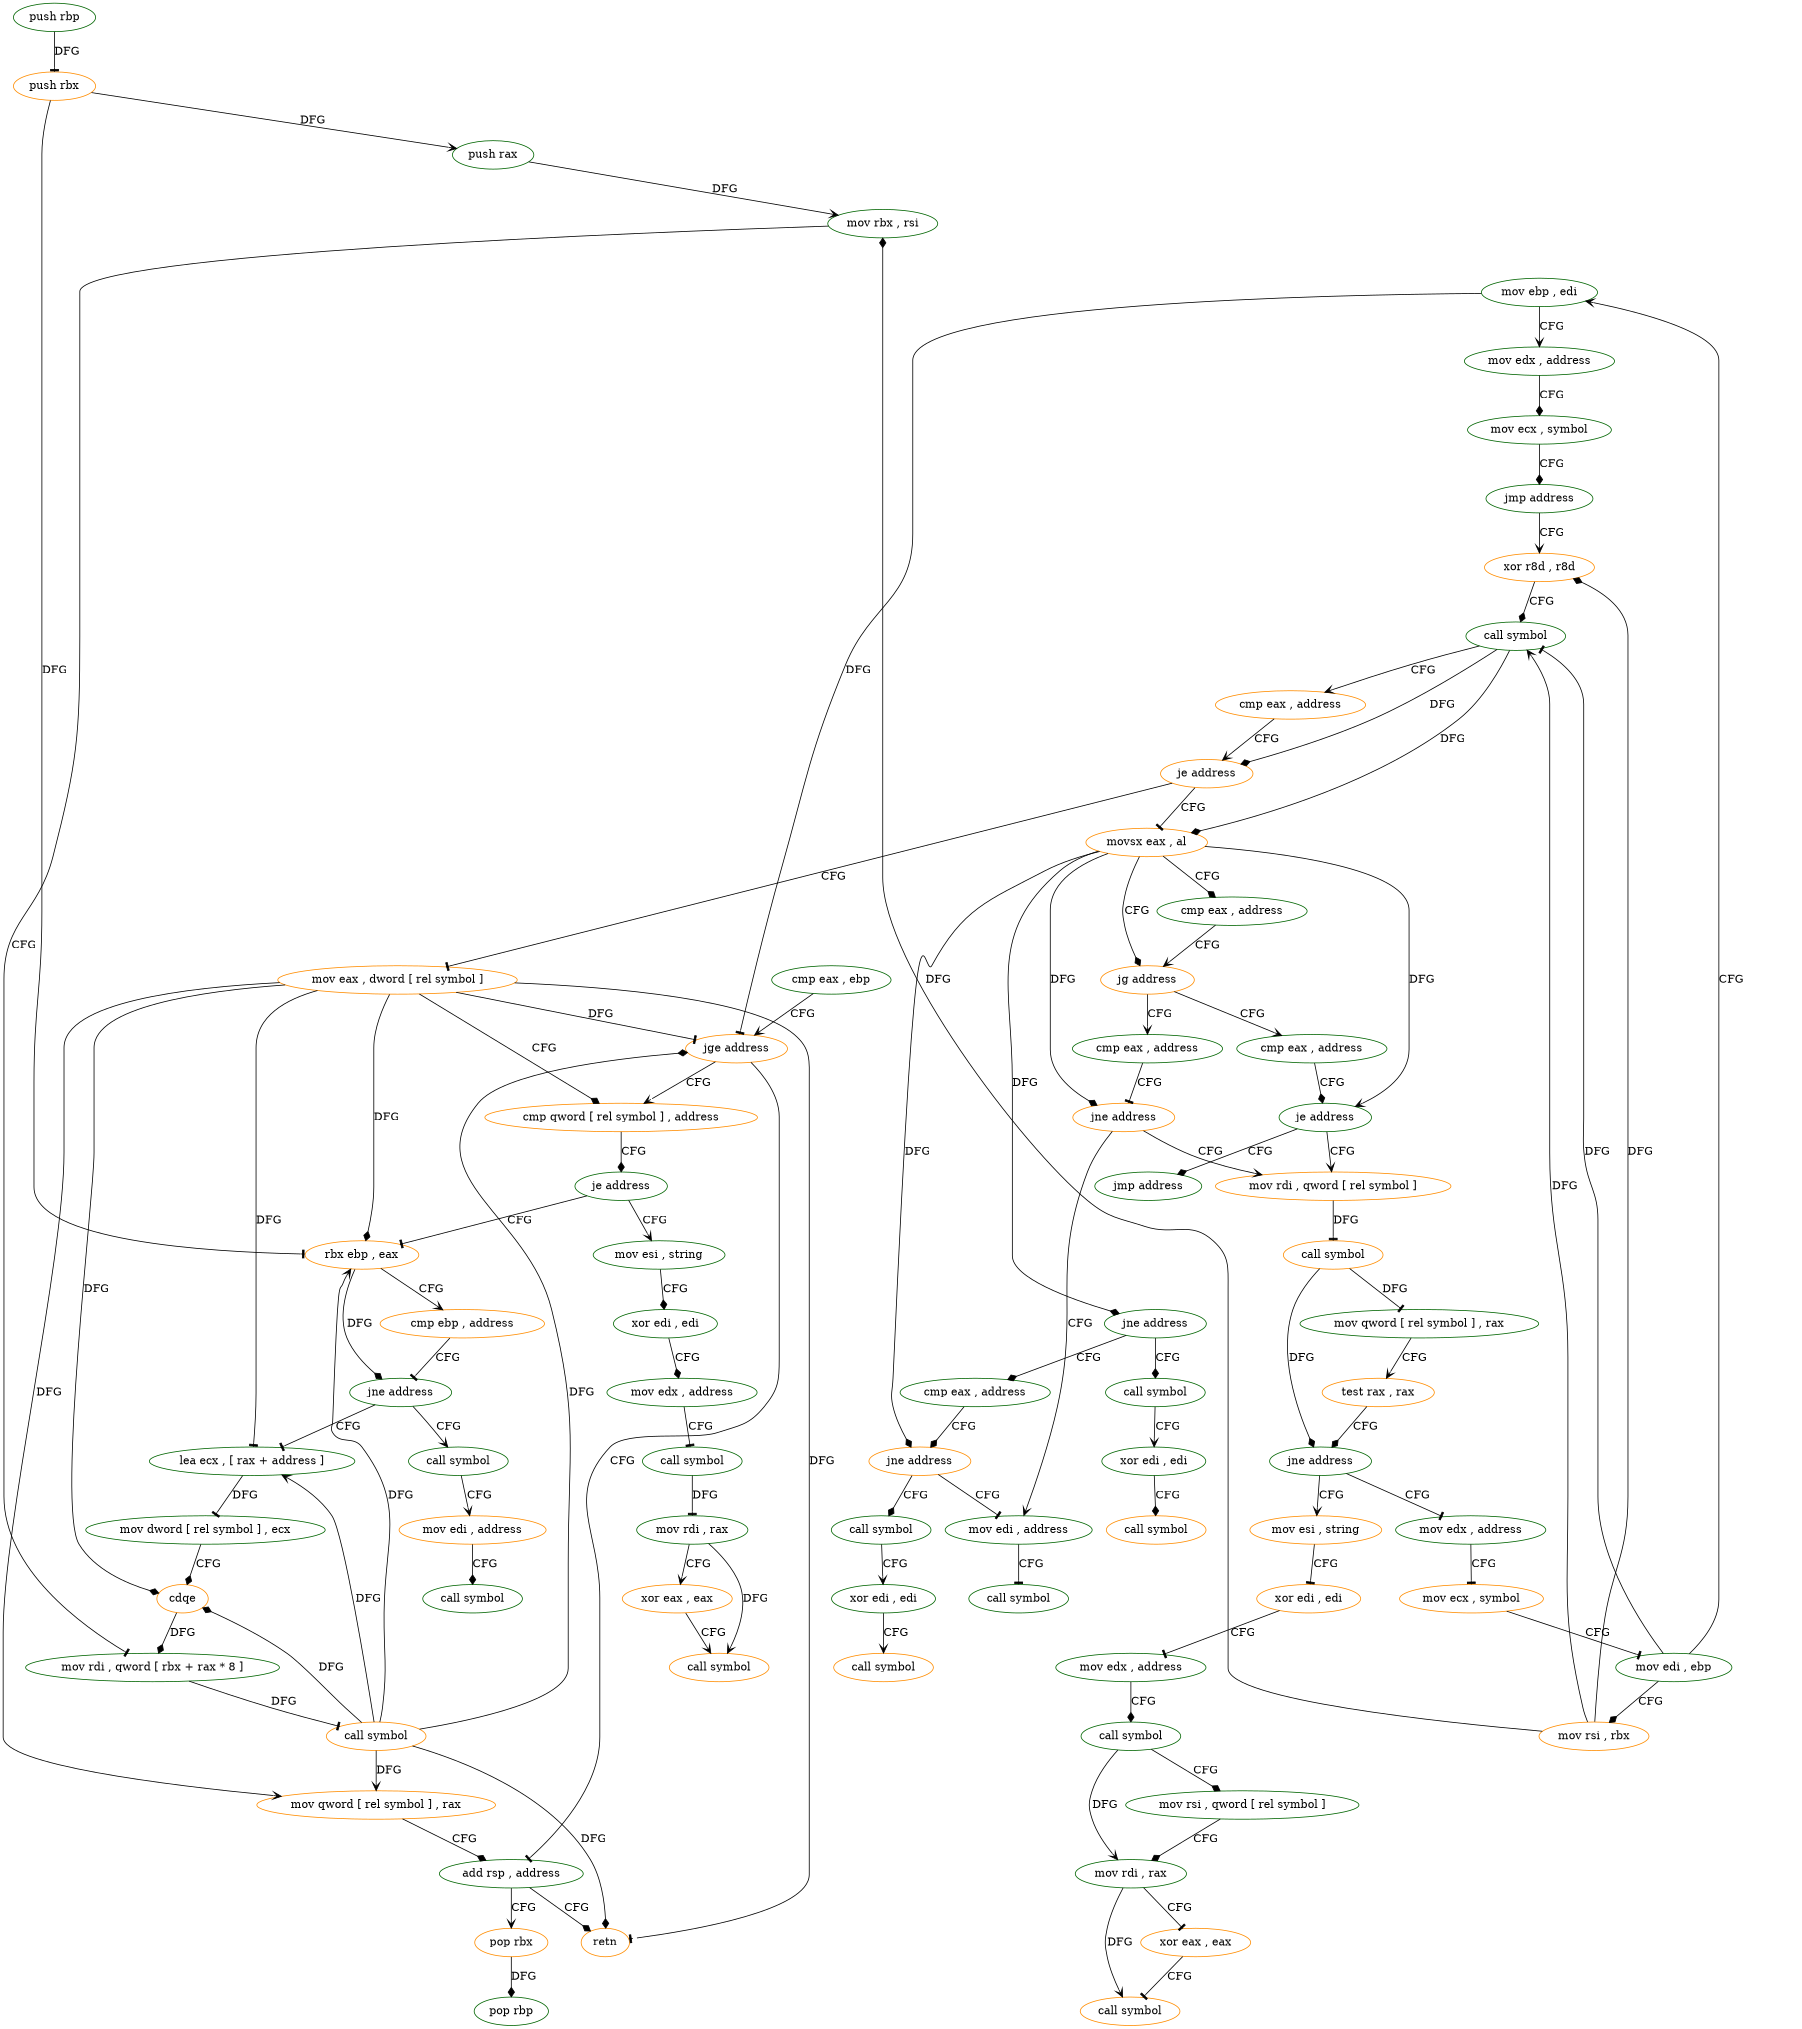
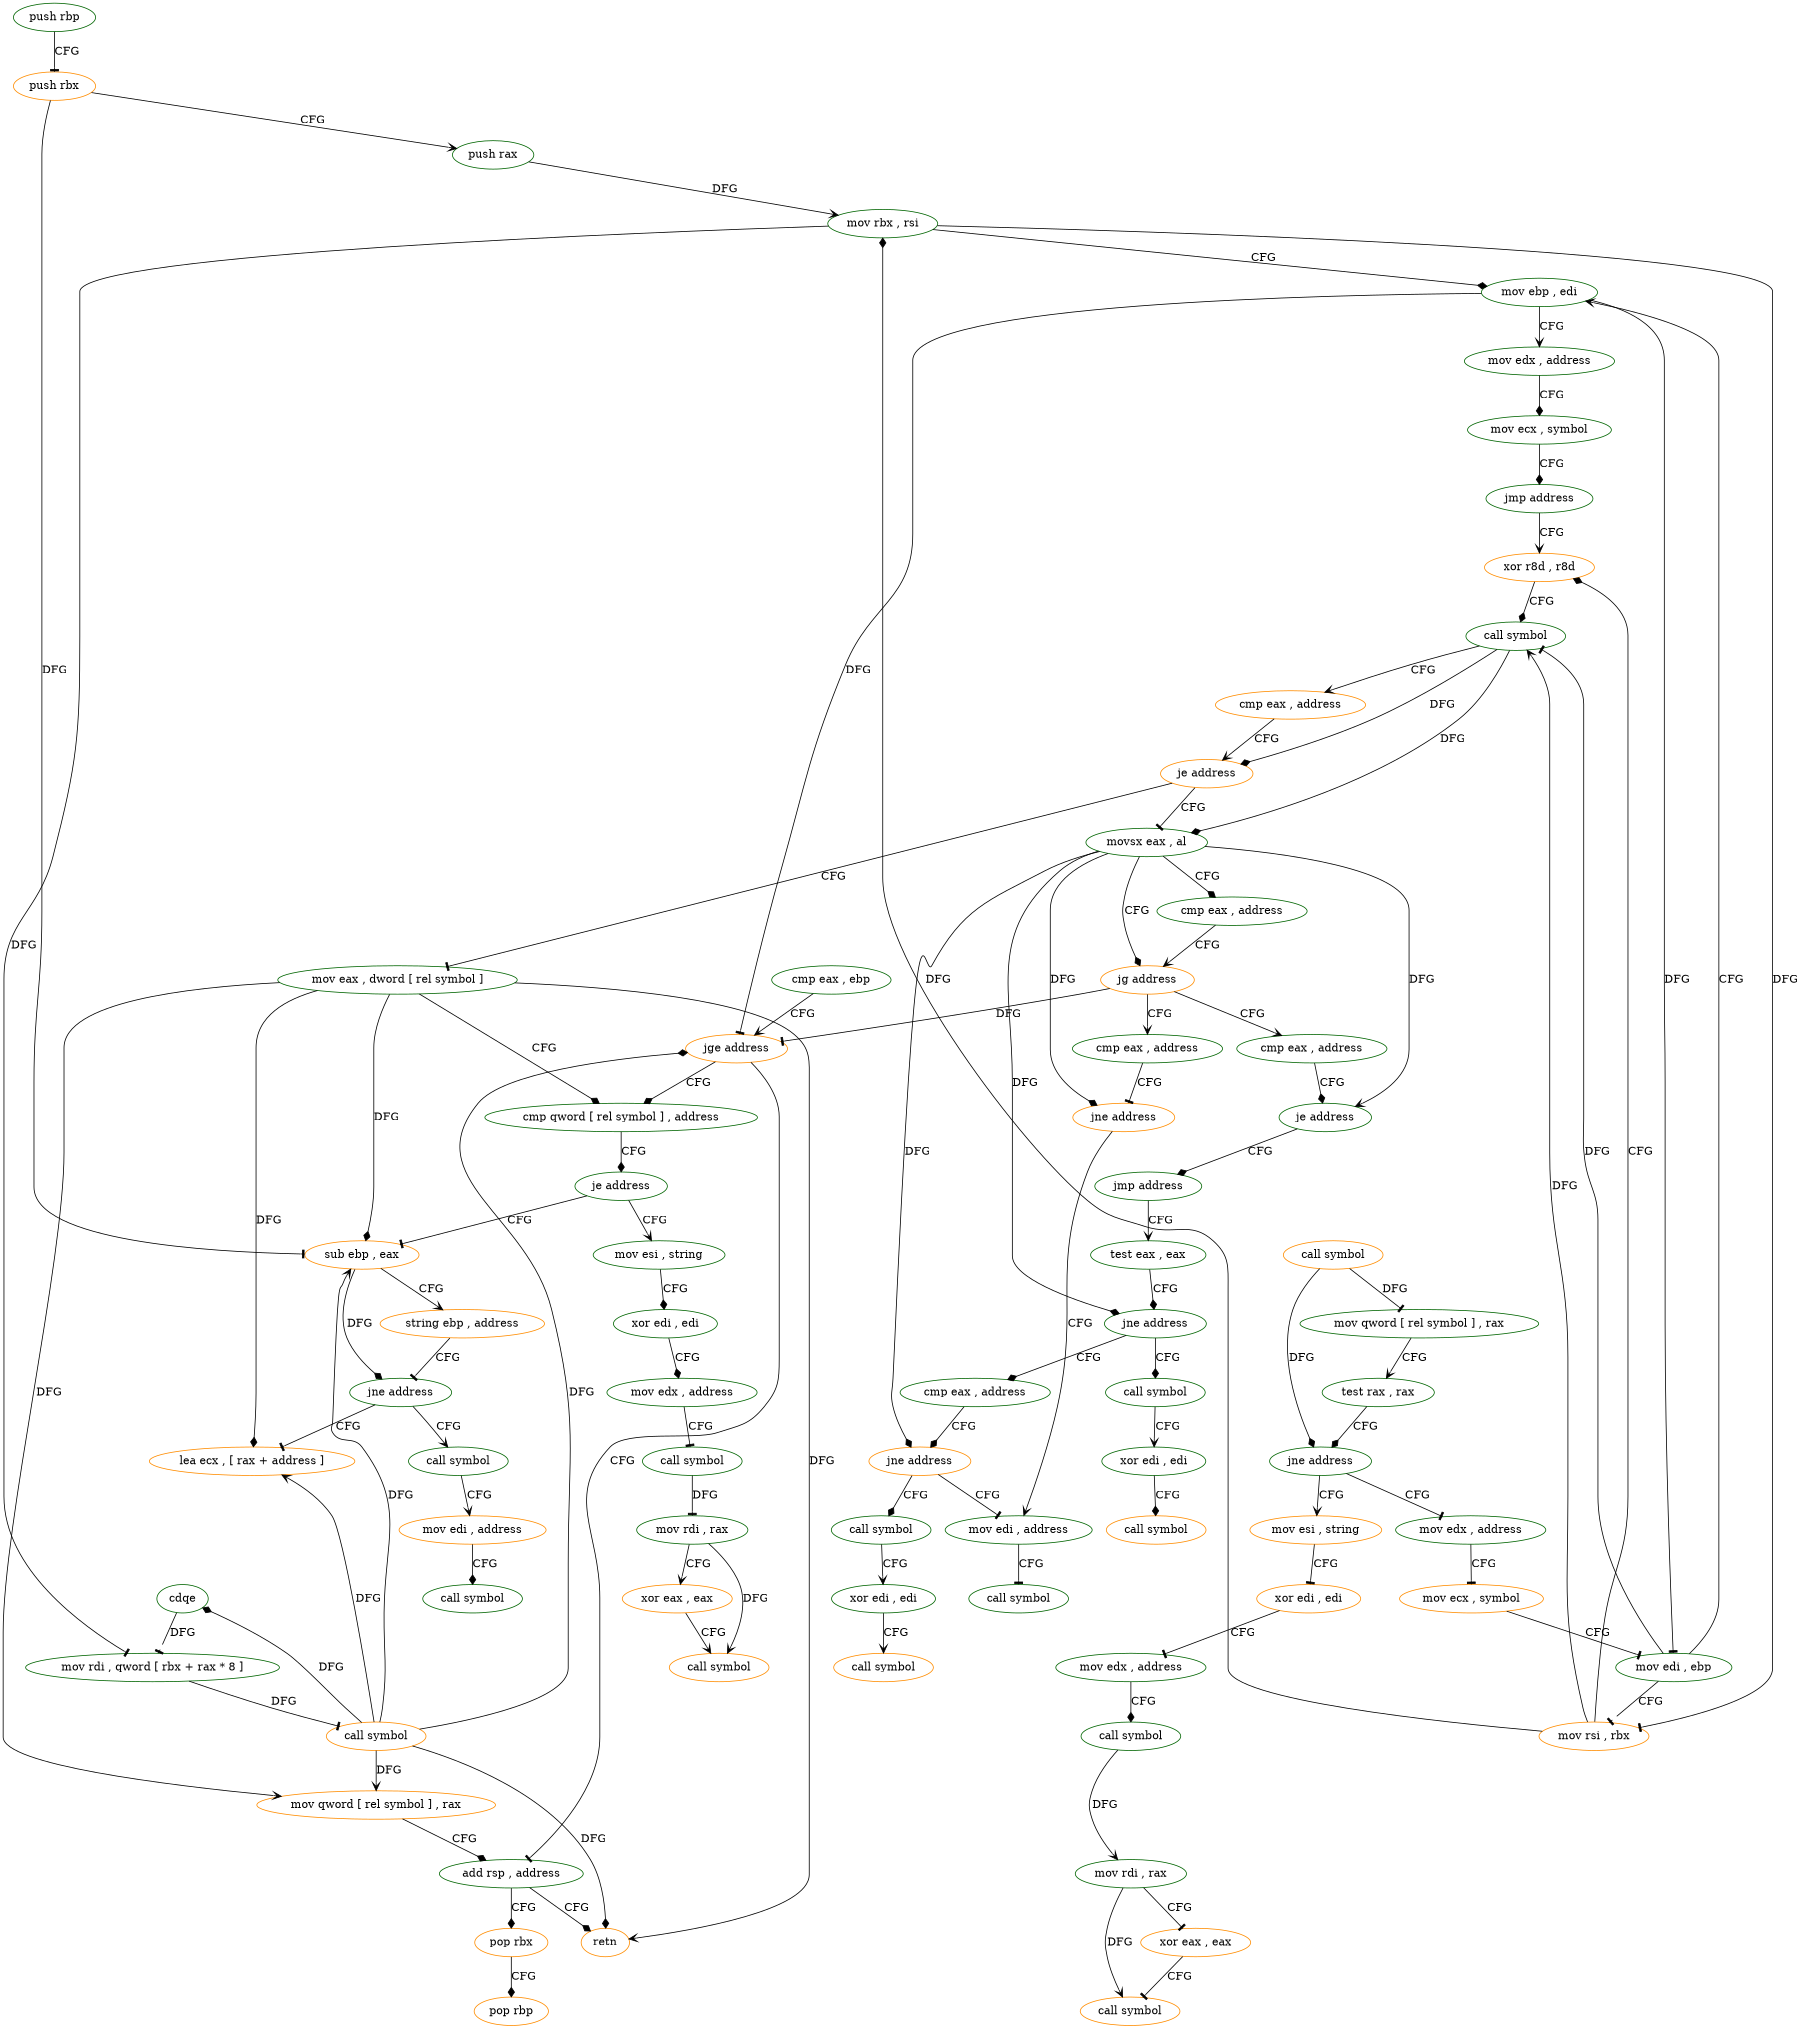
(67, 52) -> (67, 52)
(313, 121) -> (313, 121)
none -> (1205, 257)
none -> (1773, 634)
(1147, 842) -> (1147, 842)
(24, 946) -> (24, 946)
none -> (1664, 953)
(398, 980) -> (398, 980)
(574, 1016) -> (948, 1016)
(684, 1080) -> (684, 1080)
(621, 1117) -> (621, 1117)
(1641, 1152) -> (1641, 1152)
(1333, 1186) -> none
(256, 1200) -> (256, 1200)
(90, 1214) -> none
(362, 1255) -> (362, 1255)
none -> (1148, 1255)
(462, 1324) -> (462, 1324)
(1378, 1392) -> (1378, 1392)
(809, 1404) -> (809, 1404)
(252, 1461) -> (252, 1461)
(205, 1530) -> none
(183, 1599) -> (183, 1599)
(170, 1629) -> (170, 1629)
(1638, 1699) -> (1638, 1699)
(1242, 1805) -> none
(511, 1904) -> (511, 1904)
(524, 1977) -> (524, 1977)
(511, 2011) -> (511, 2011)
